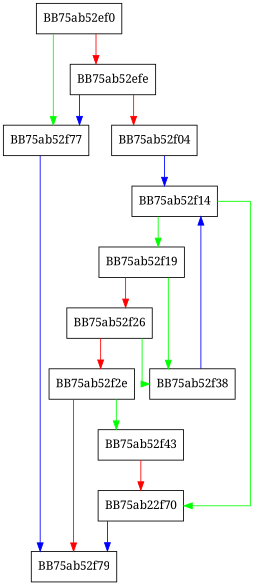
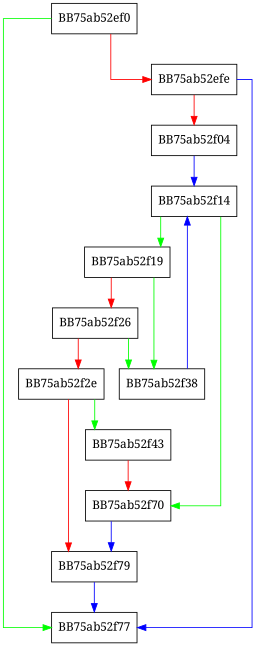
(40, 349) -> (94, 593)
(141, 506) -> (128, 506)
